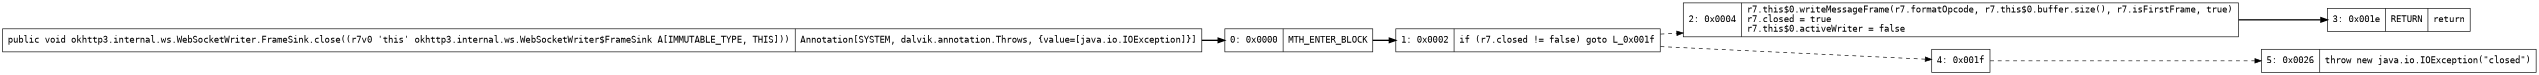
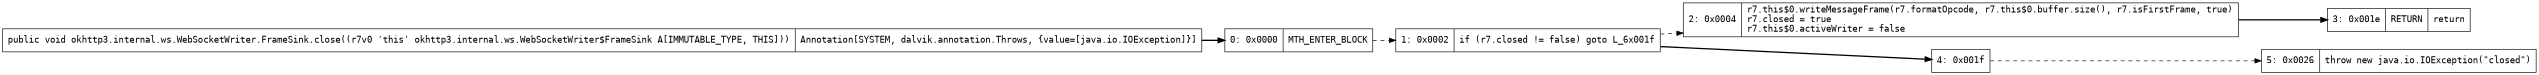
(1381, 40) -> (1381, 40)
(1557, 40) -> (1557, 40)
(1793, 53) -> (1793, 53)
